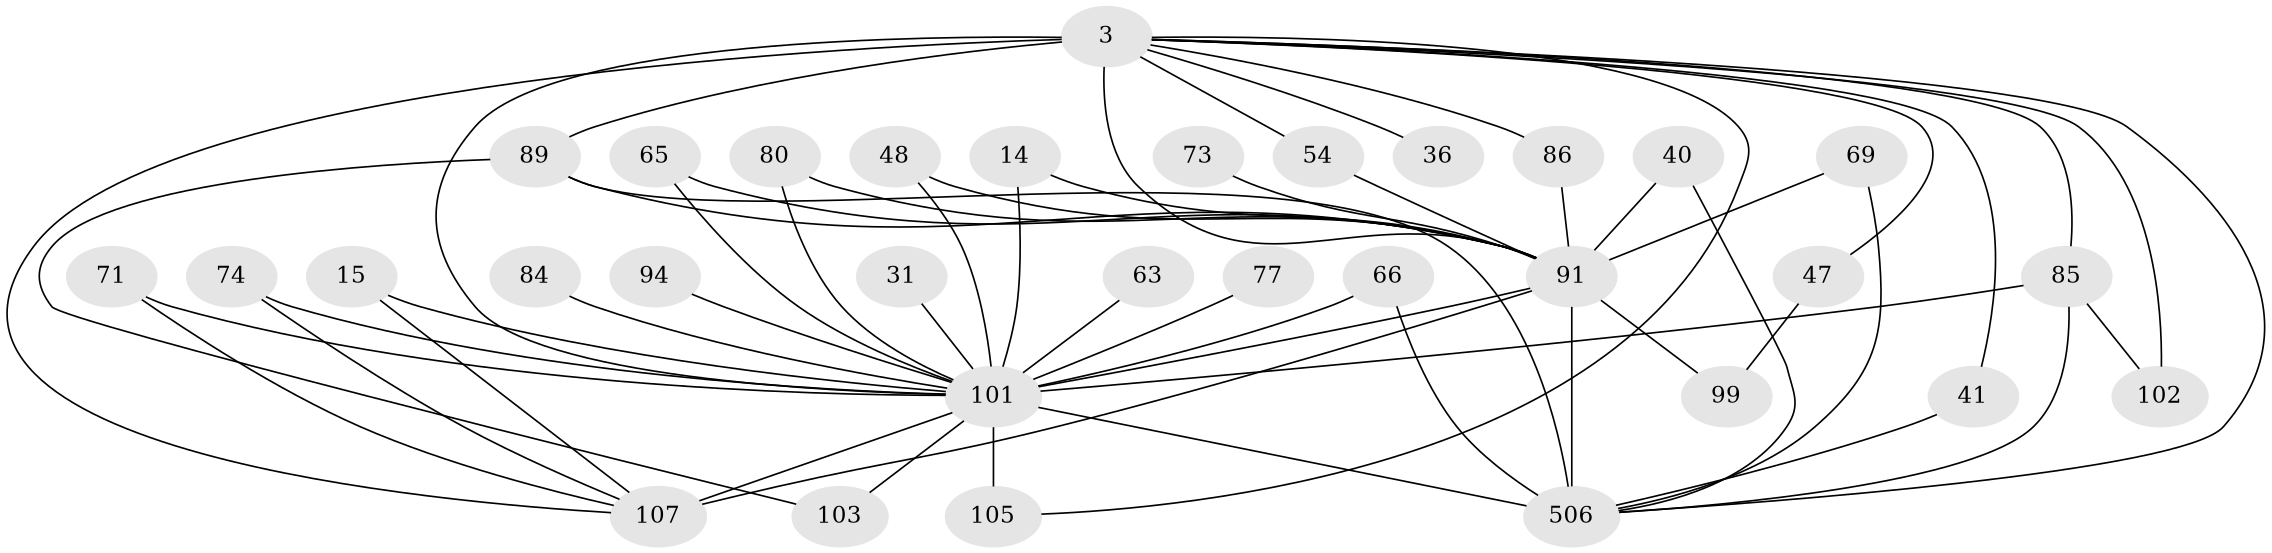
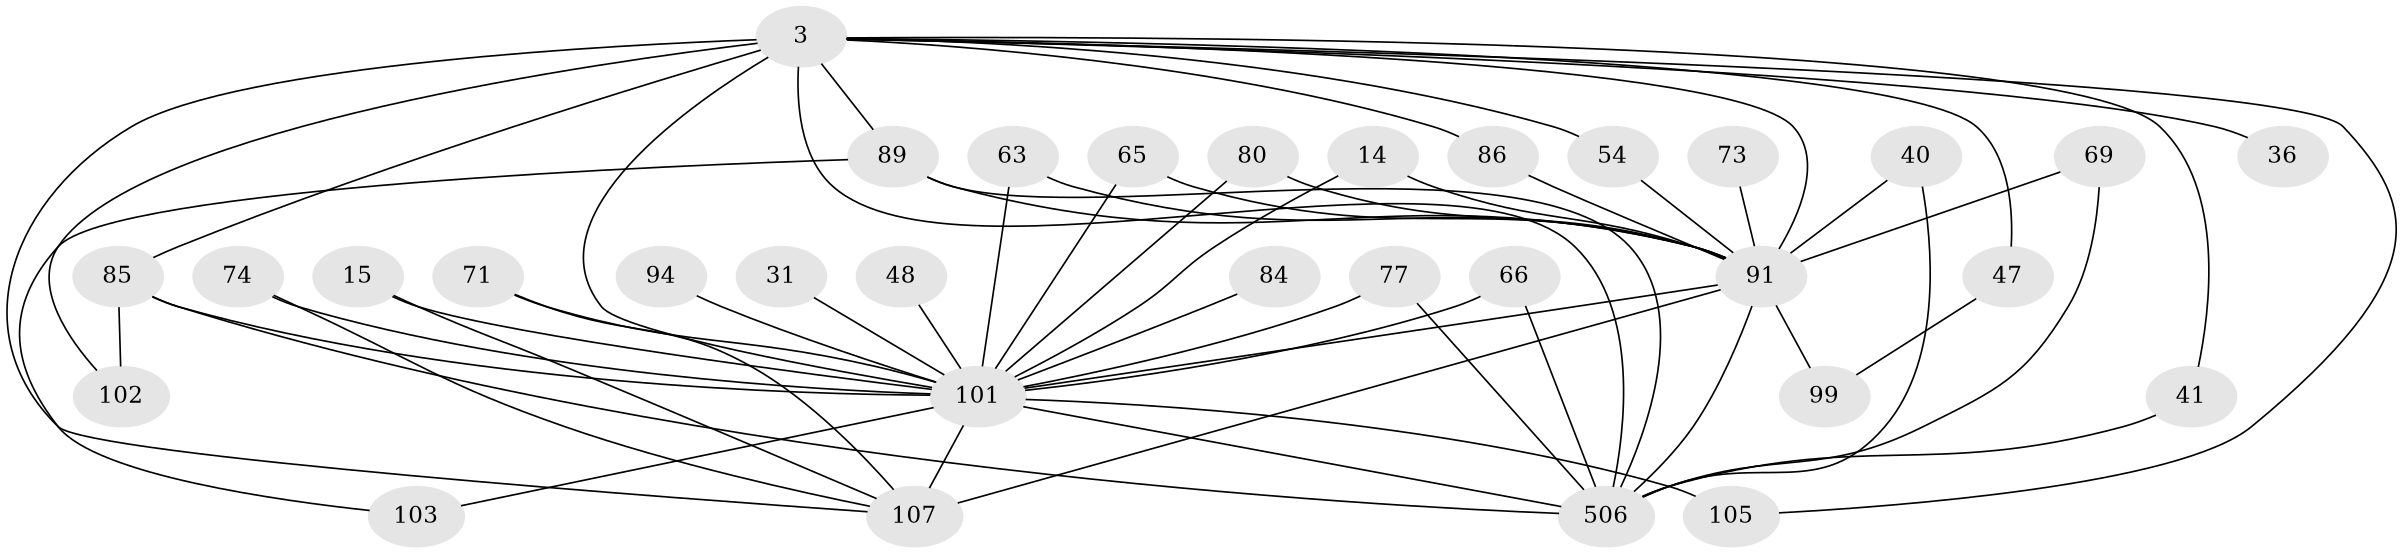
(1233, 219) -> (1386, 219)
none -> (1500, 396)
